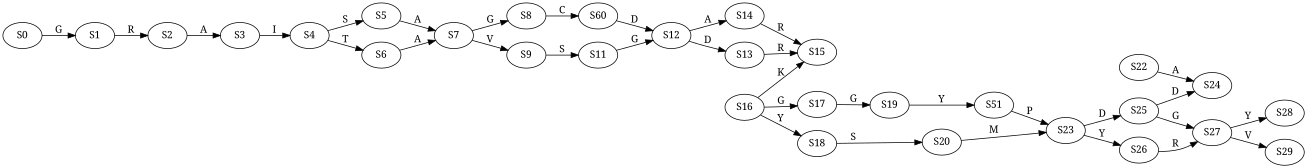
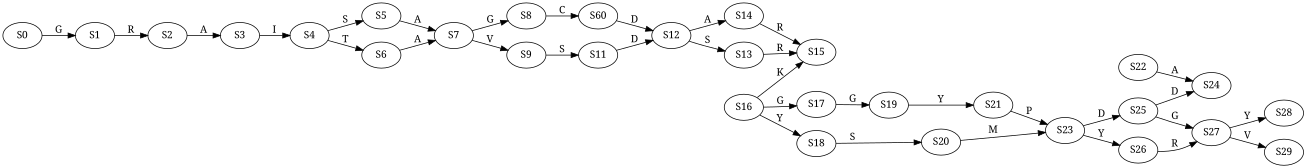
(635, 40) -> (635, 40)
(708, 40) -> (708, 40)
(994, 105) -> (993, 105)
